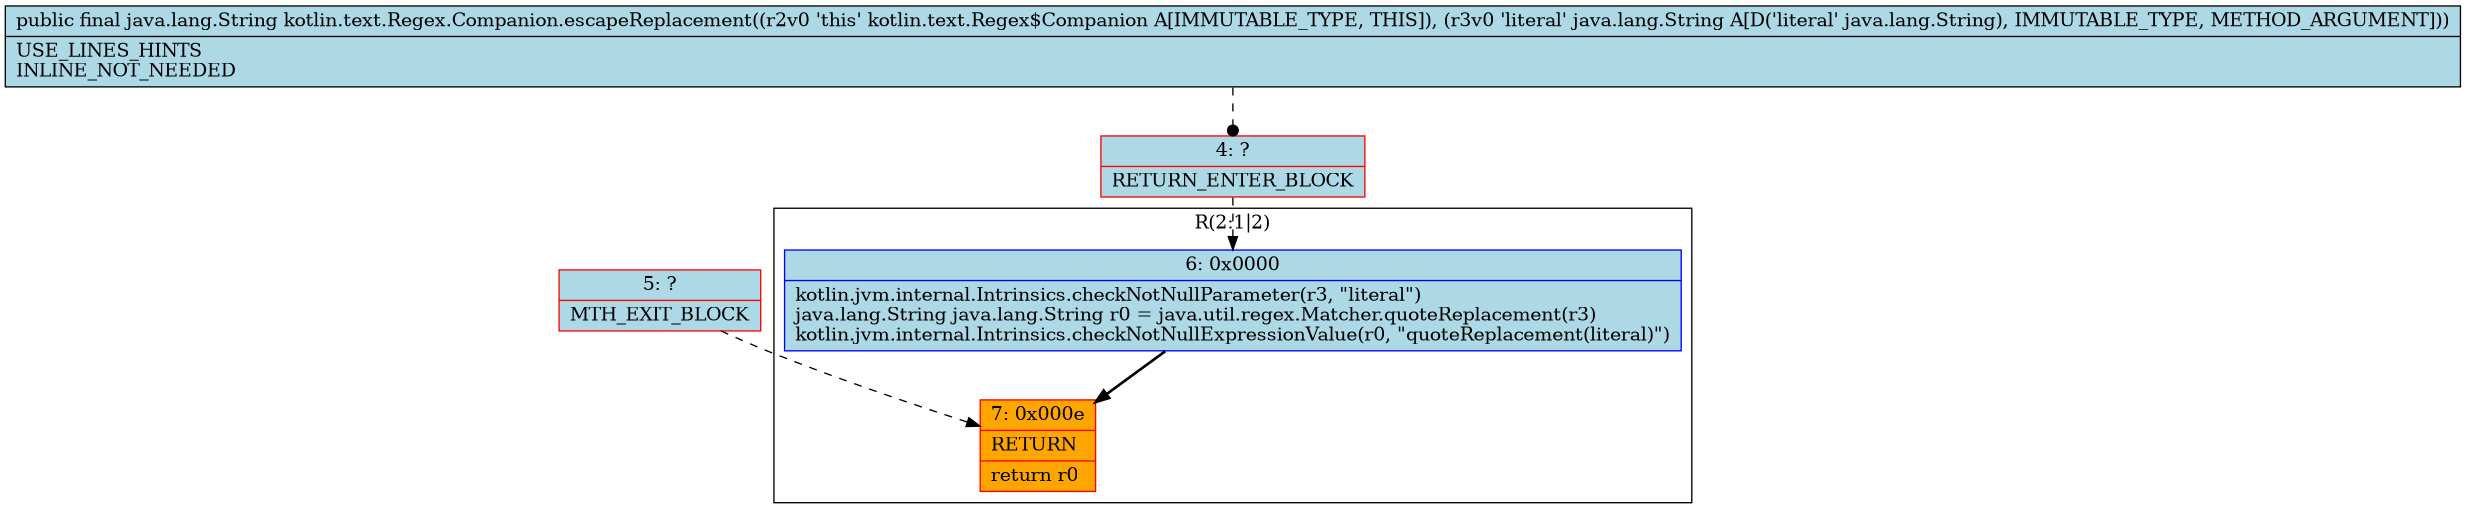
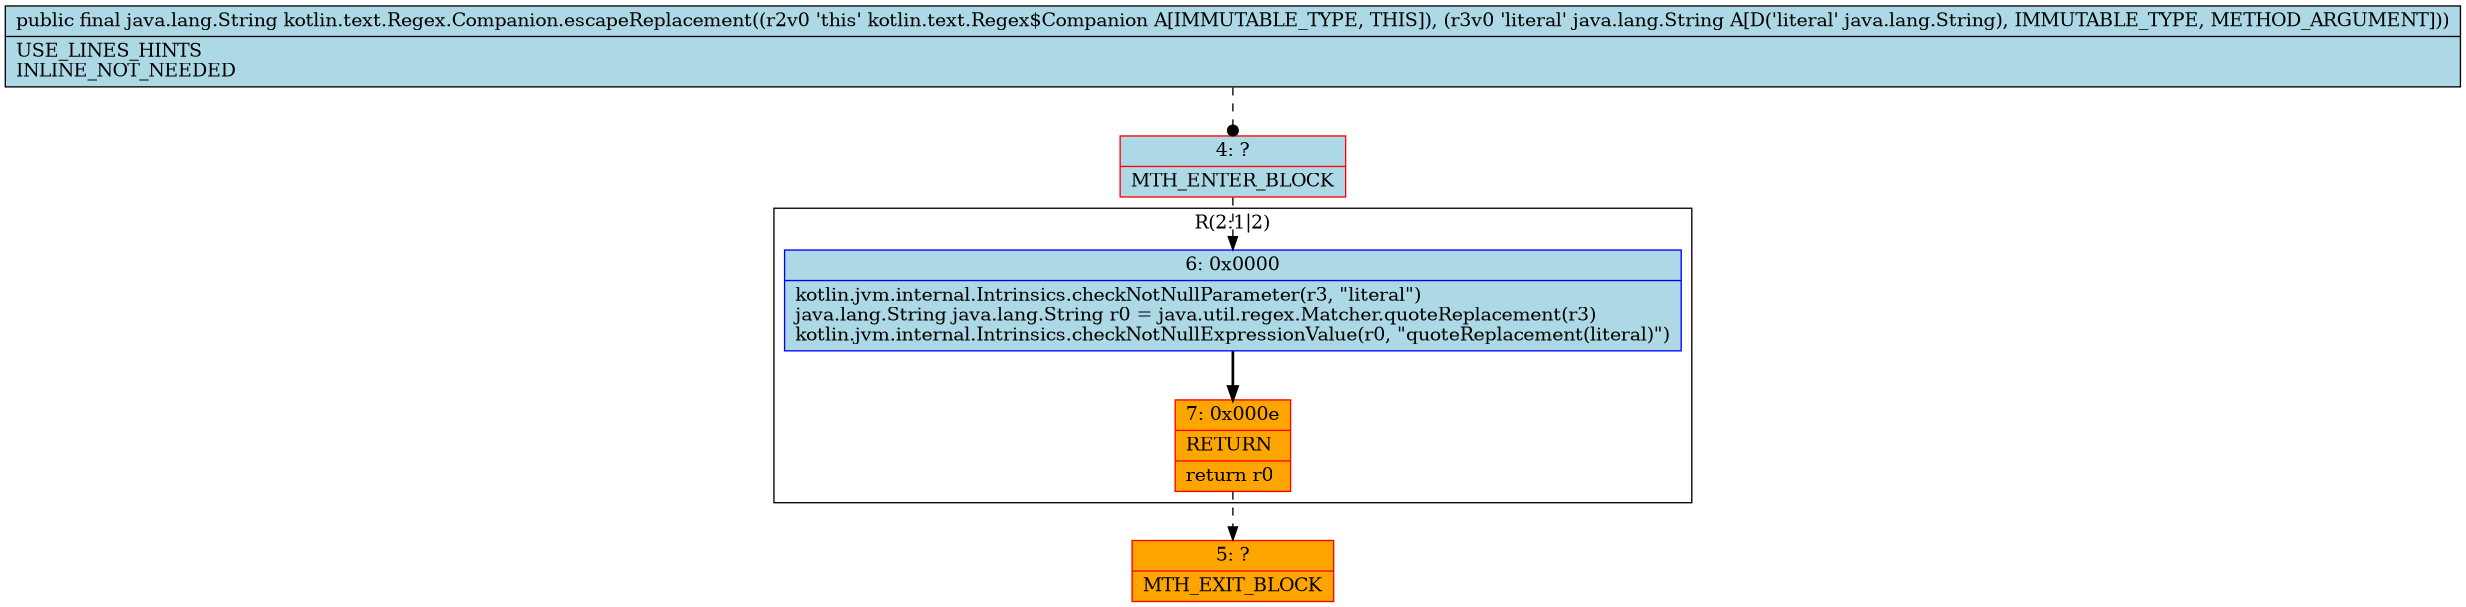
(1233, 181) -> (1233, 181)
(660, 300) -> (1233, 571)
(843, 380) -> (1233, 511)
